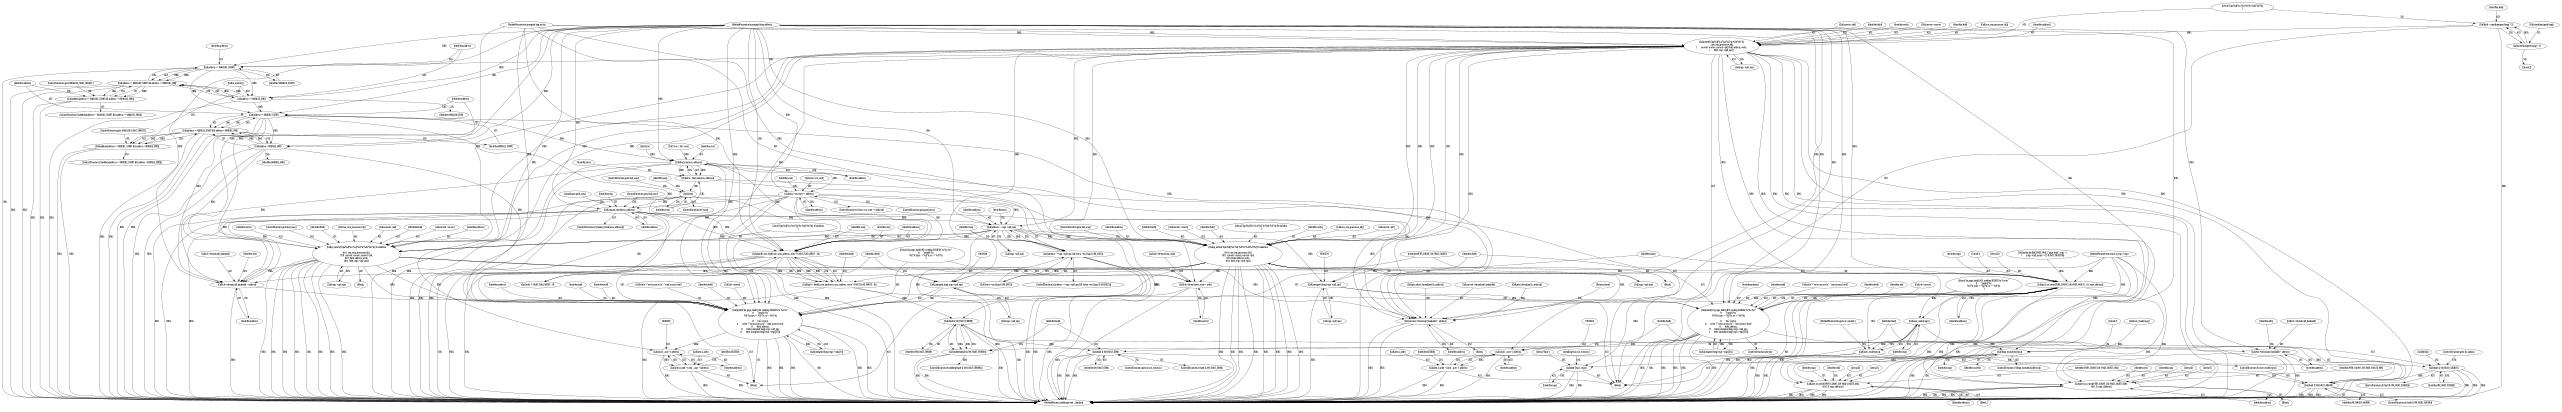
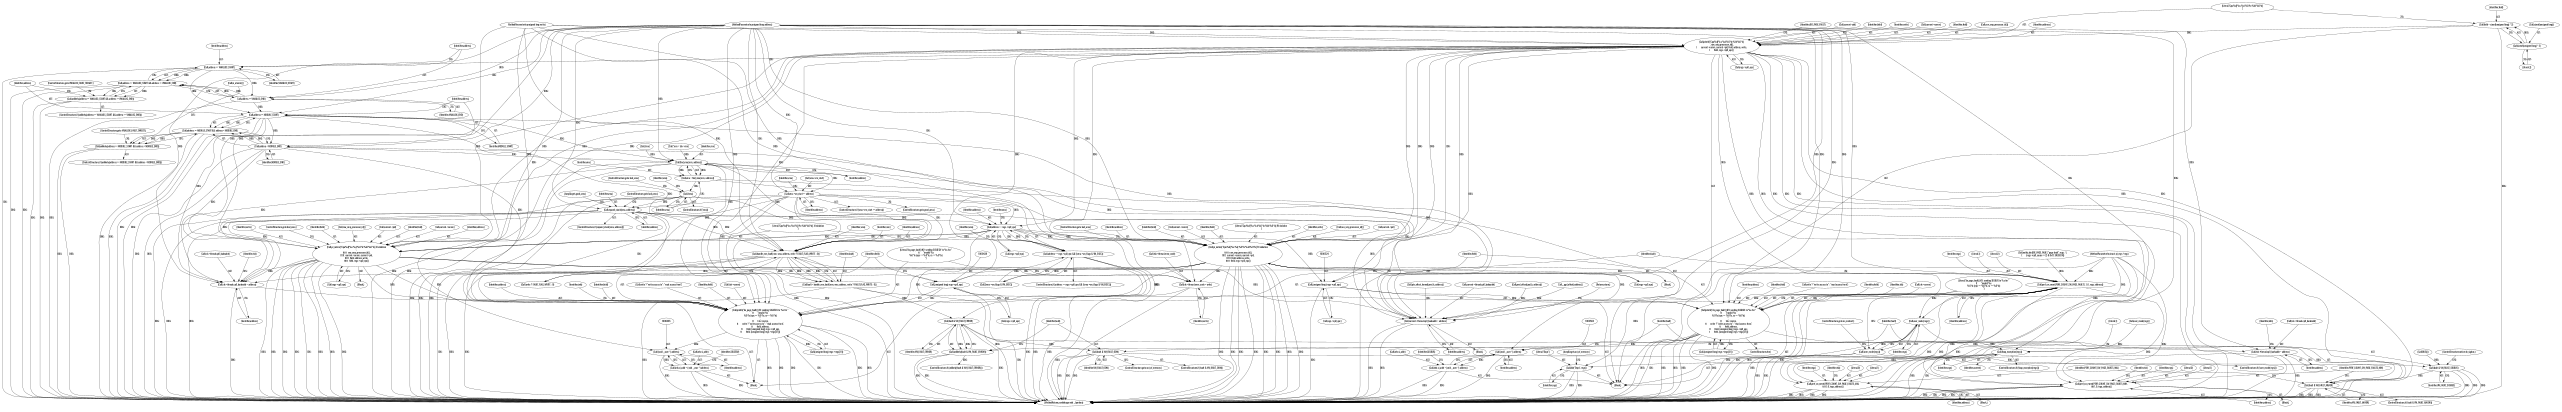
none -> (1813, 25)
(479, 34) -> none
none -> (2527, 58)
(244, 90) -> (401, 101)
(363, 137) -> (393, 118)
(776, 147) -> (776, 147)
none -> (468, 153)
none -> (271, 155)
none -> (855, 164)
(860, 202) -> (862, 199)
(1428, 254) -> none
none -> (1570, 285)
(1838, 321) -> (1838, 321)
(1760, 352) -> (1760, 352)
(2459, 352) -> (2459, 352)
(1130, 359) -> (1121, 360)
(2437, 360) -> (2437, 360)
(2019, 368) -> (2019, 368)
(2286, 377) -> (2341, 376)
(2387, 385) -> none
(2356, 403) -> (2356, 403)
